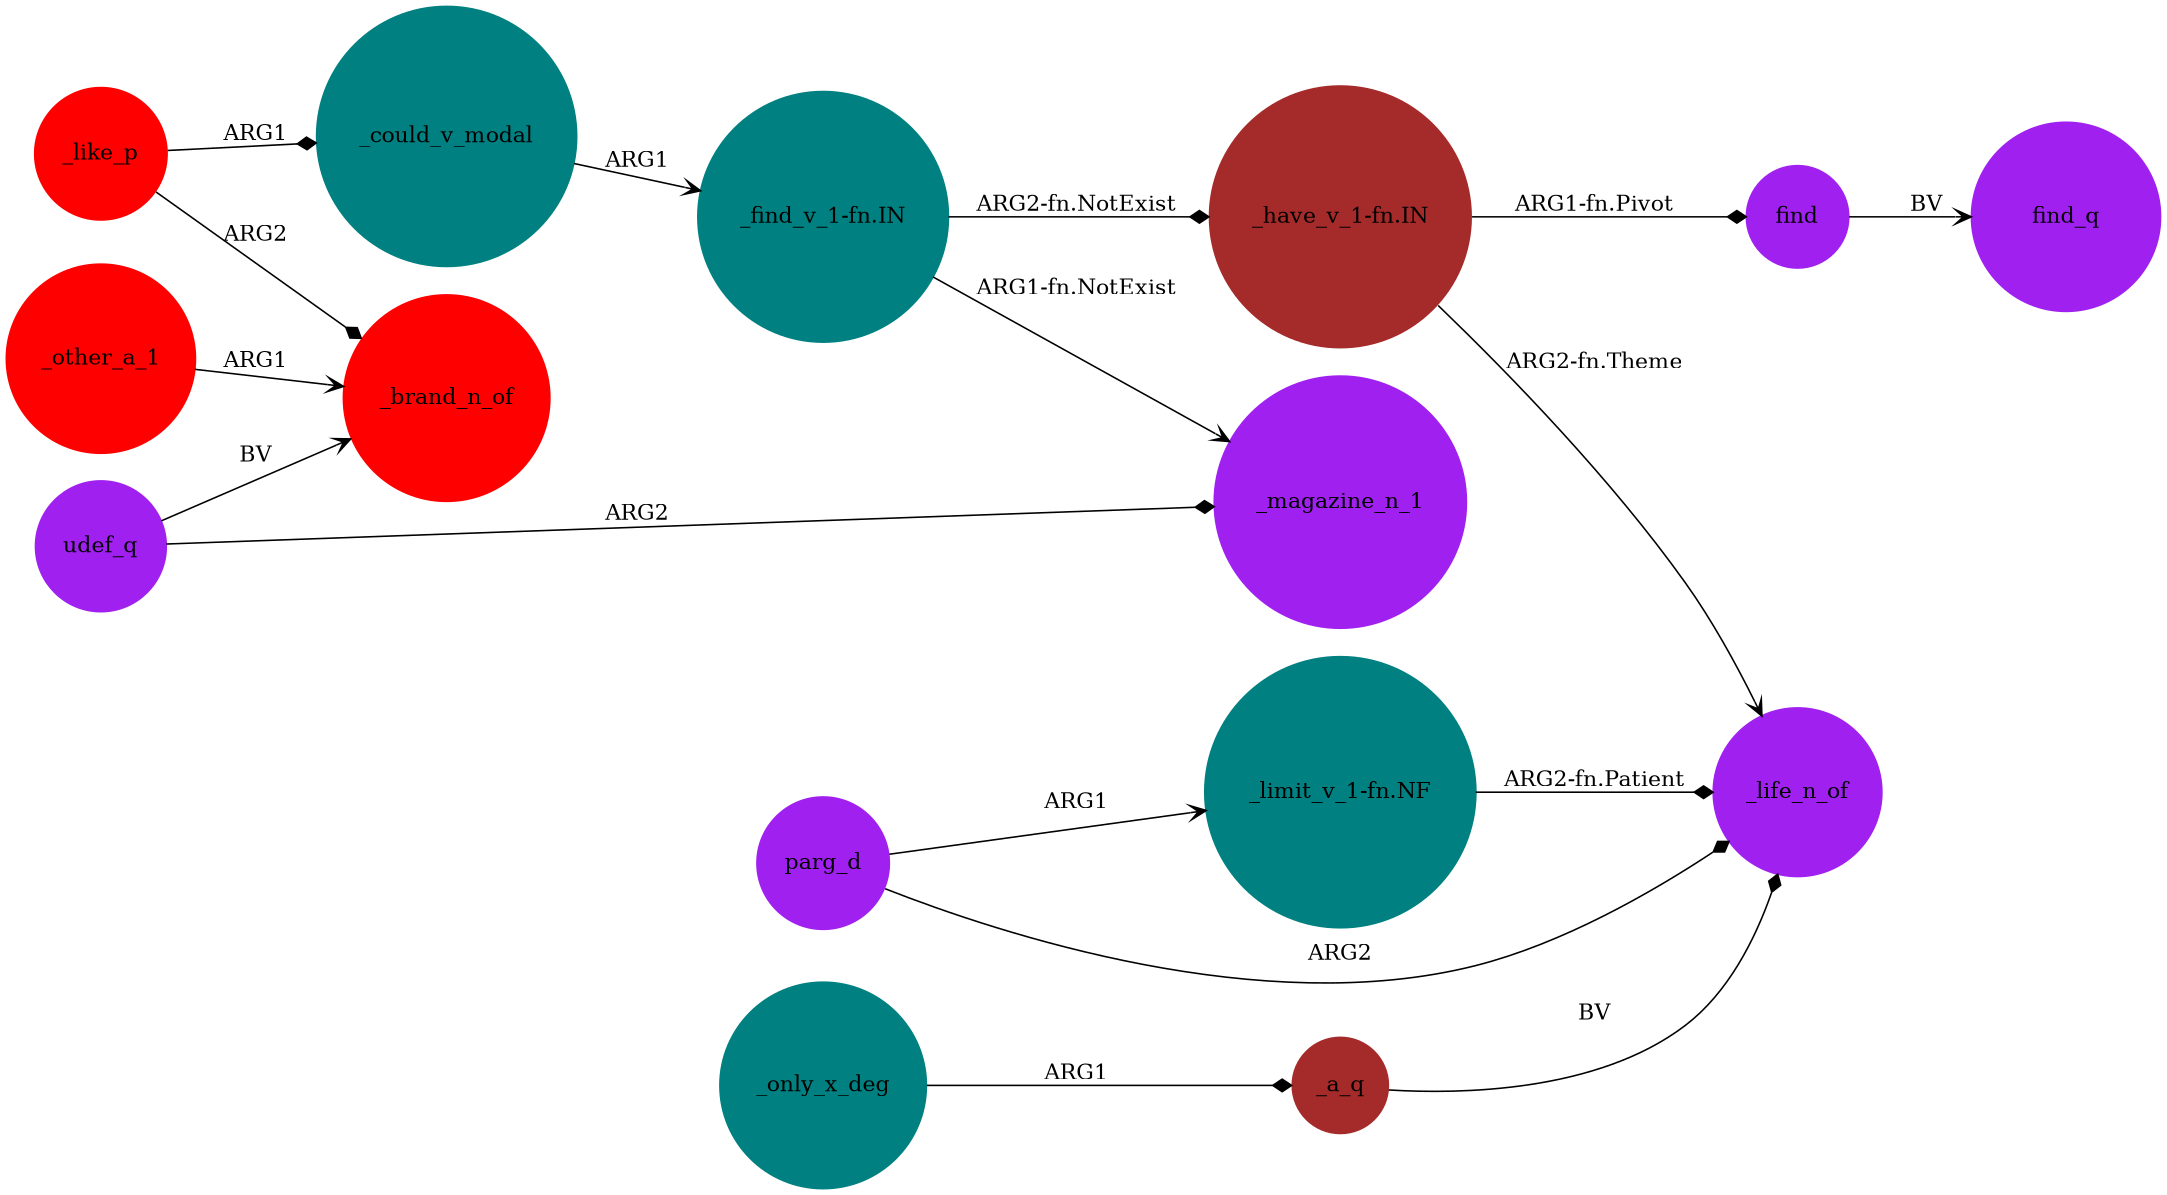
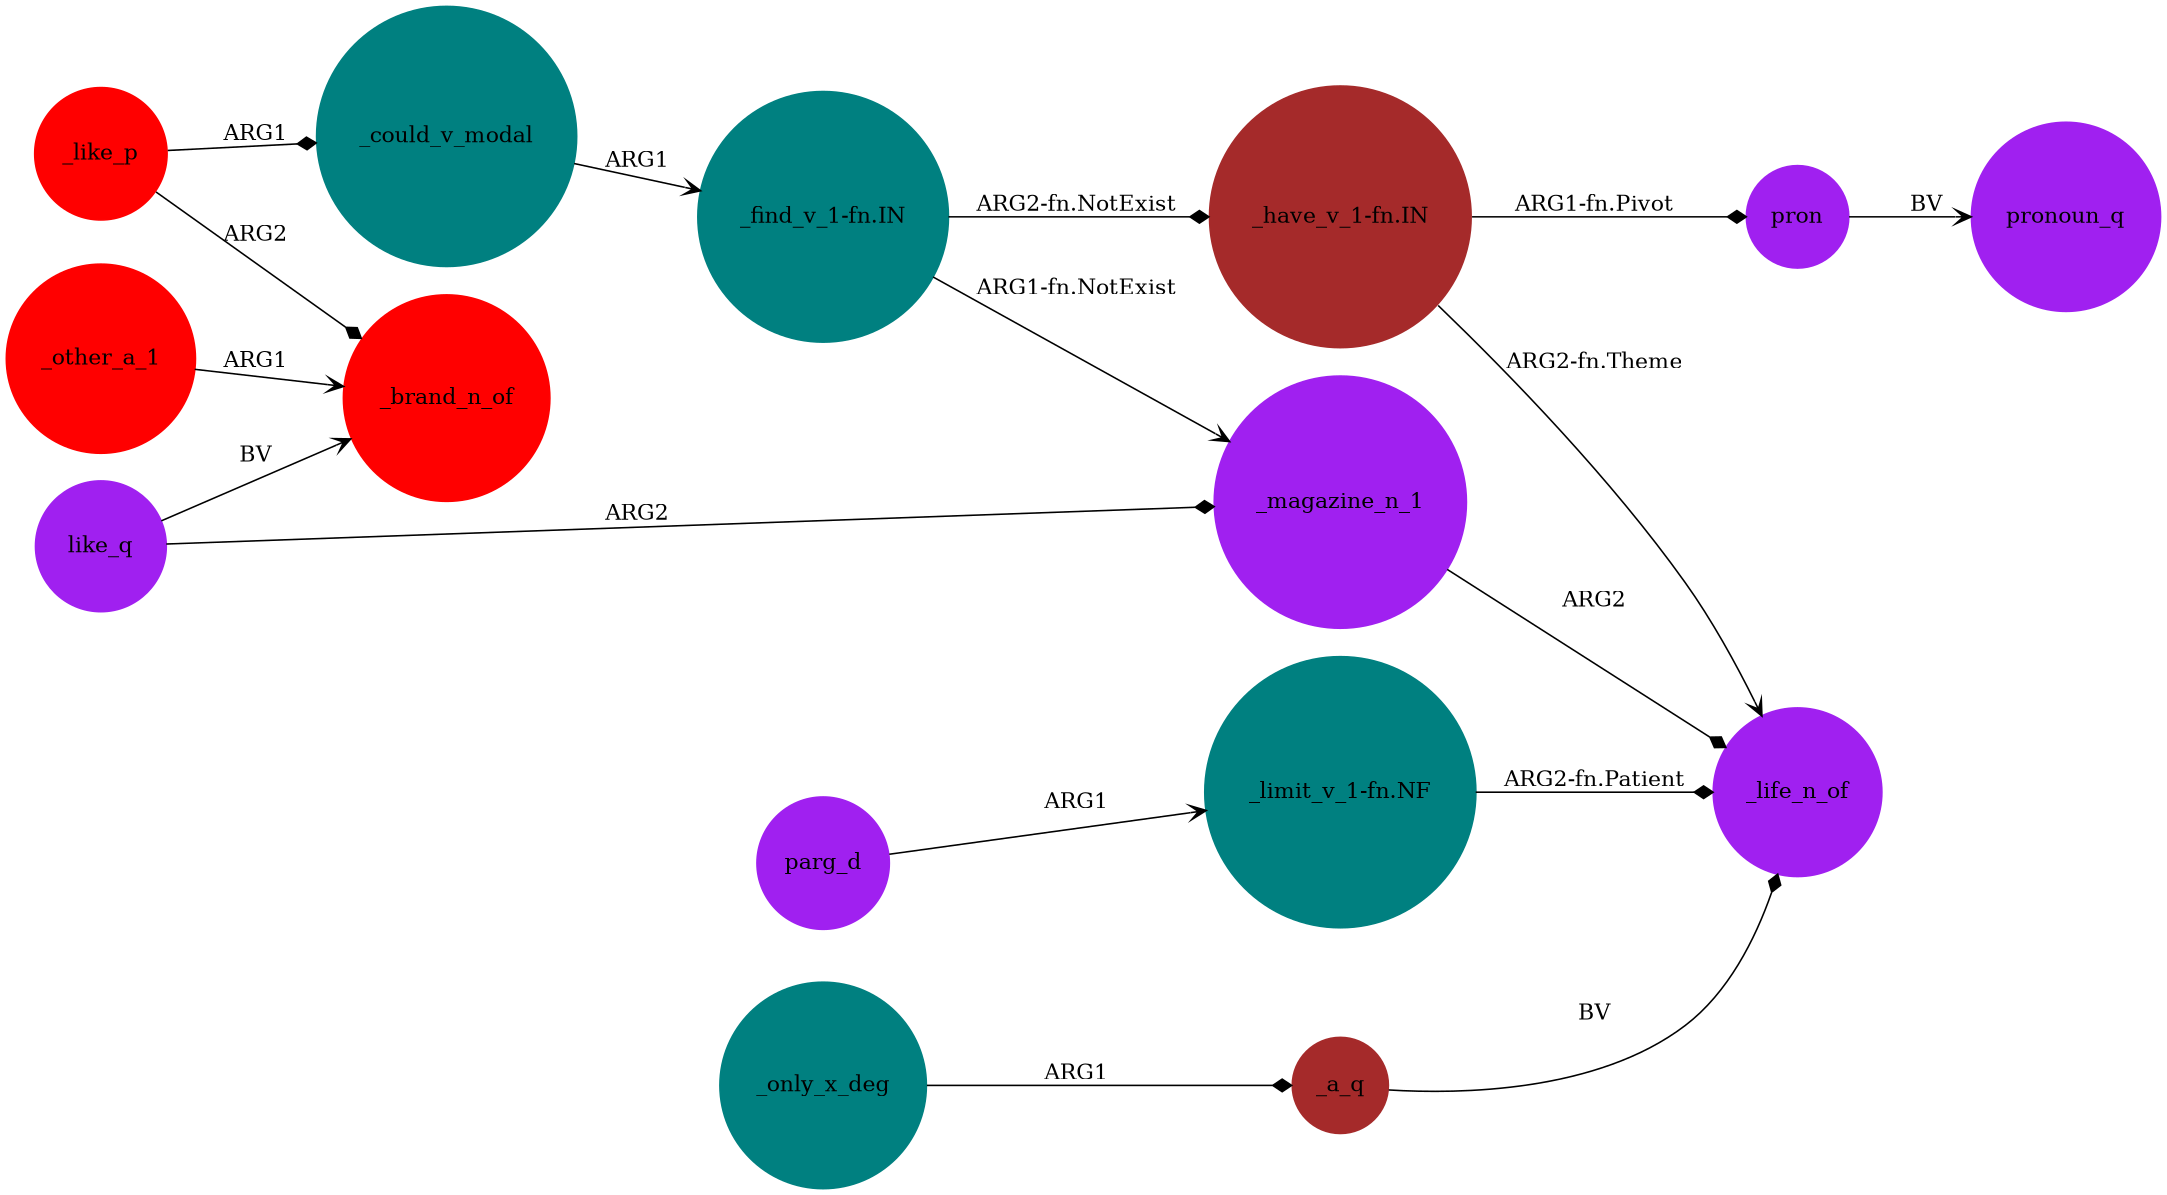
(1798, 217) -> (1798, 217)
(2066, 217) -> (2066, 217)
(101, 546) -> (101, 546)
(1307, 983) -> (1578, 653)
